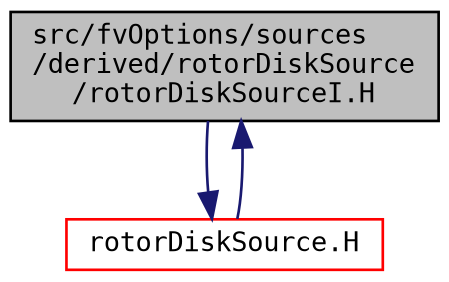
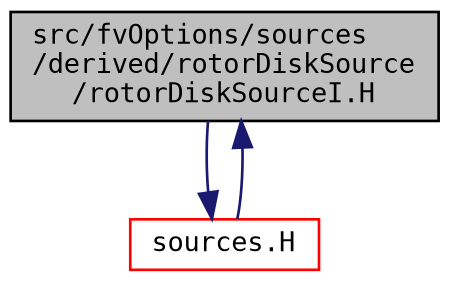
(225, 245) -> (225, 245)
